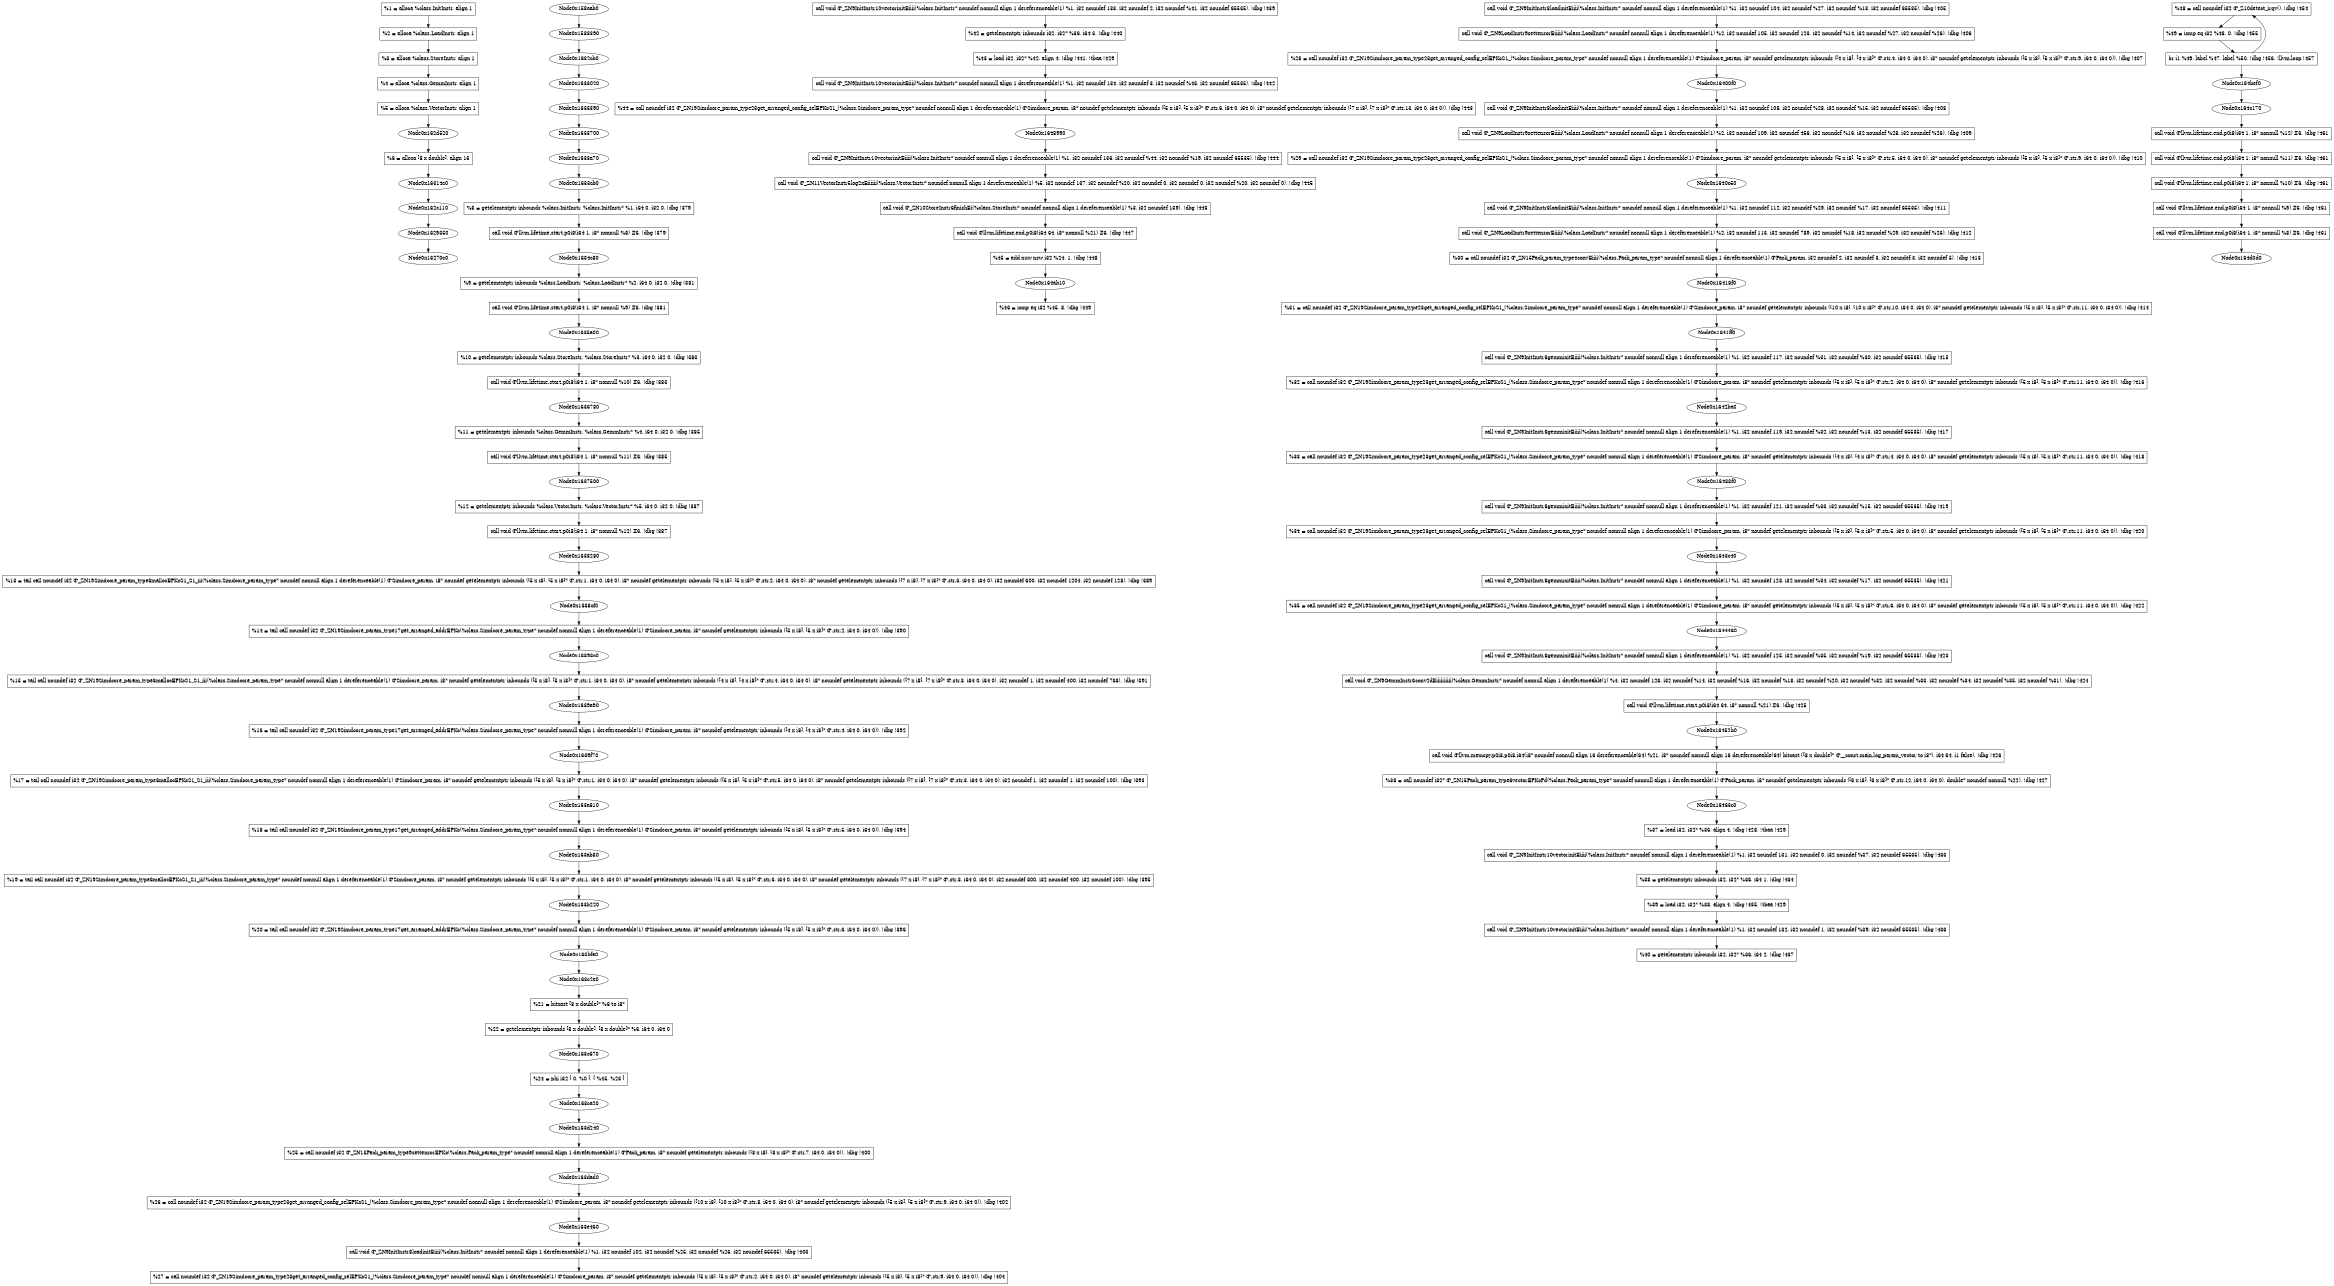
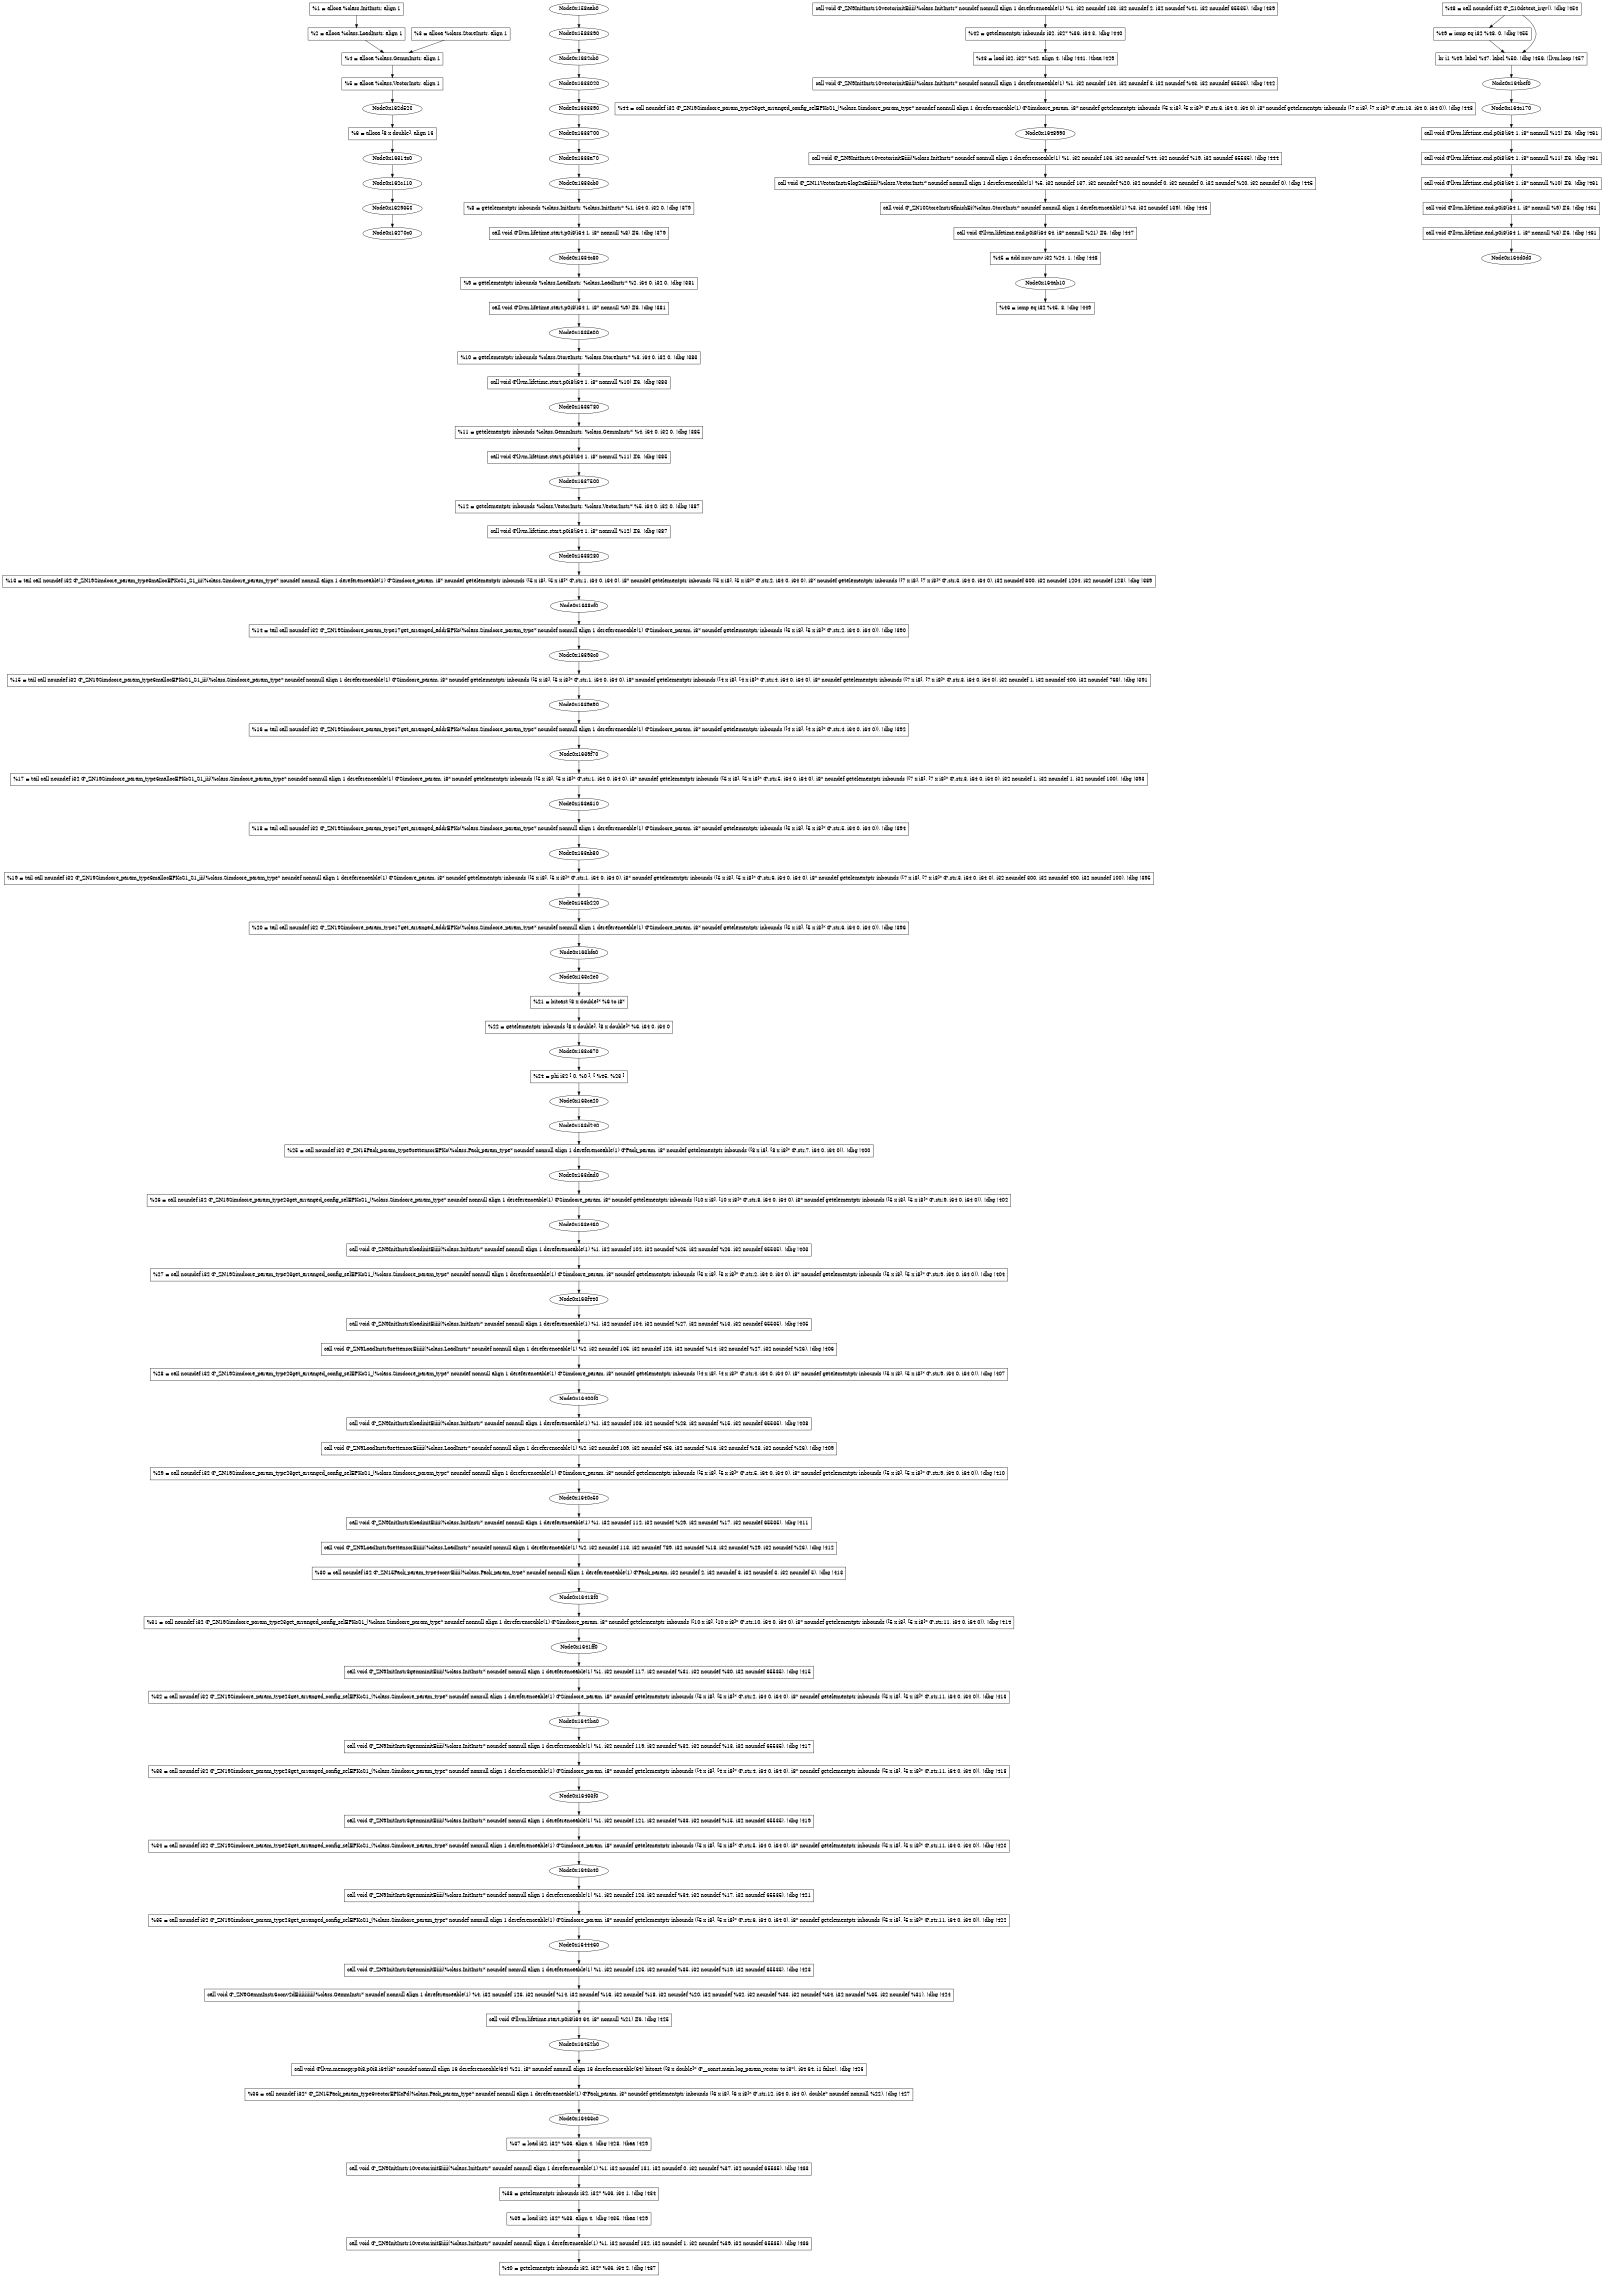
(2266, 36) -> (1536, 32)
(428, 45) -> (373, 45)
none -> (579, 1300)
